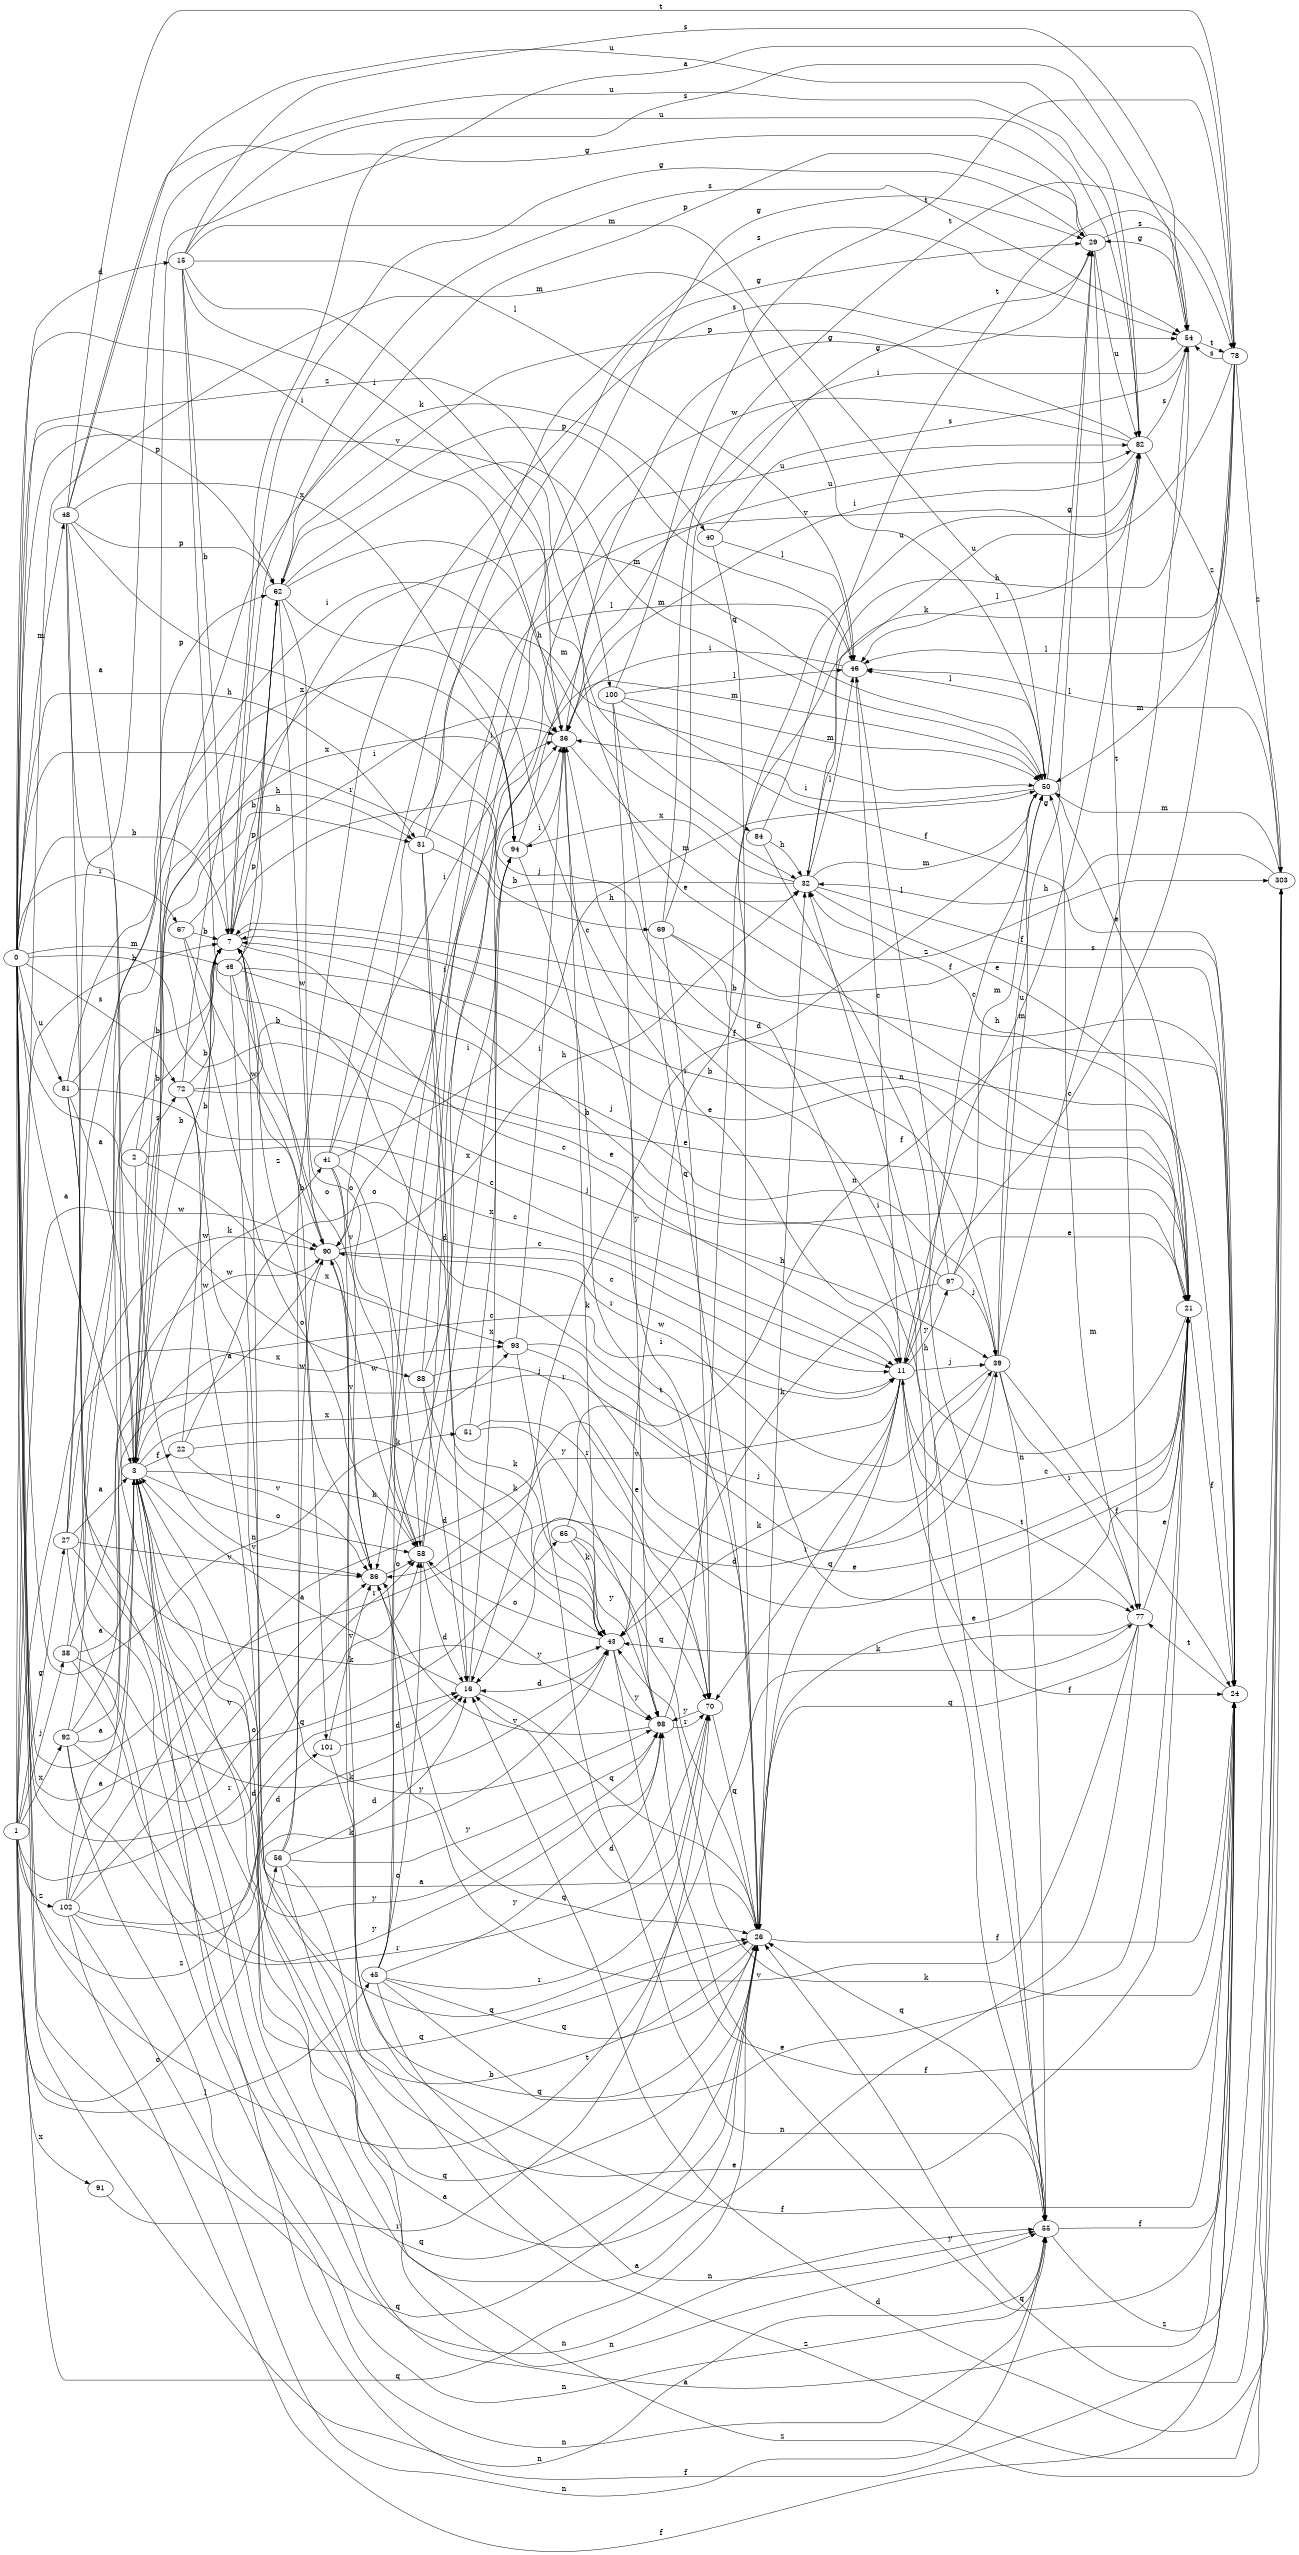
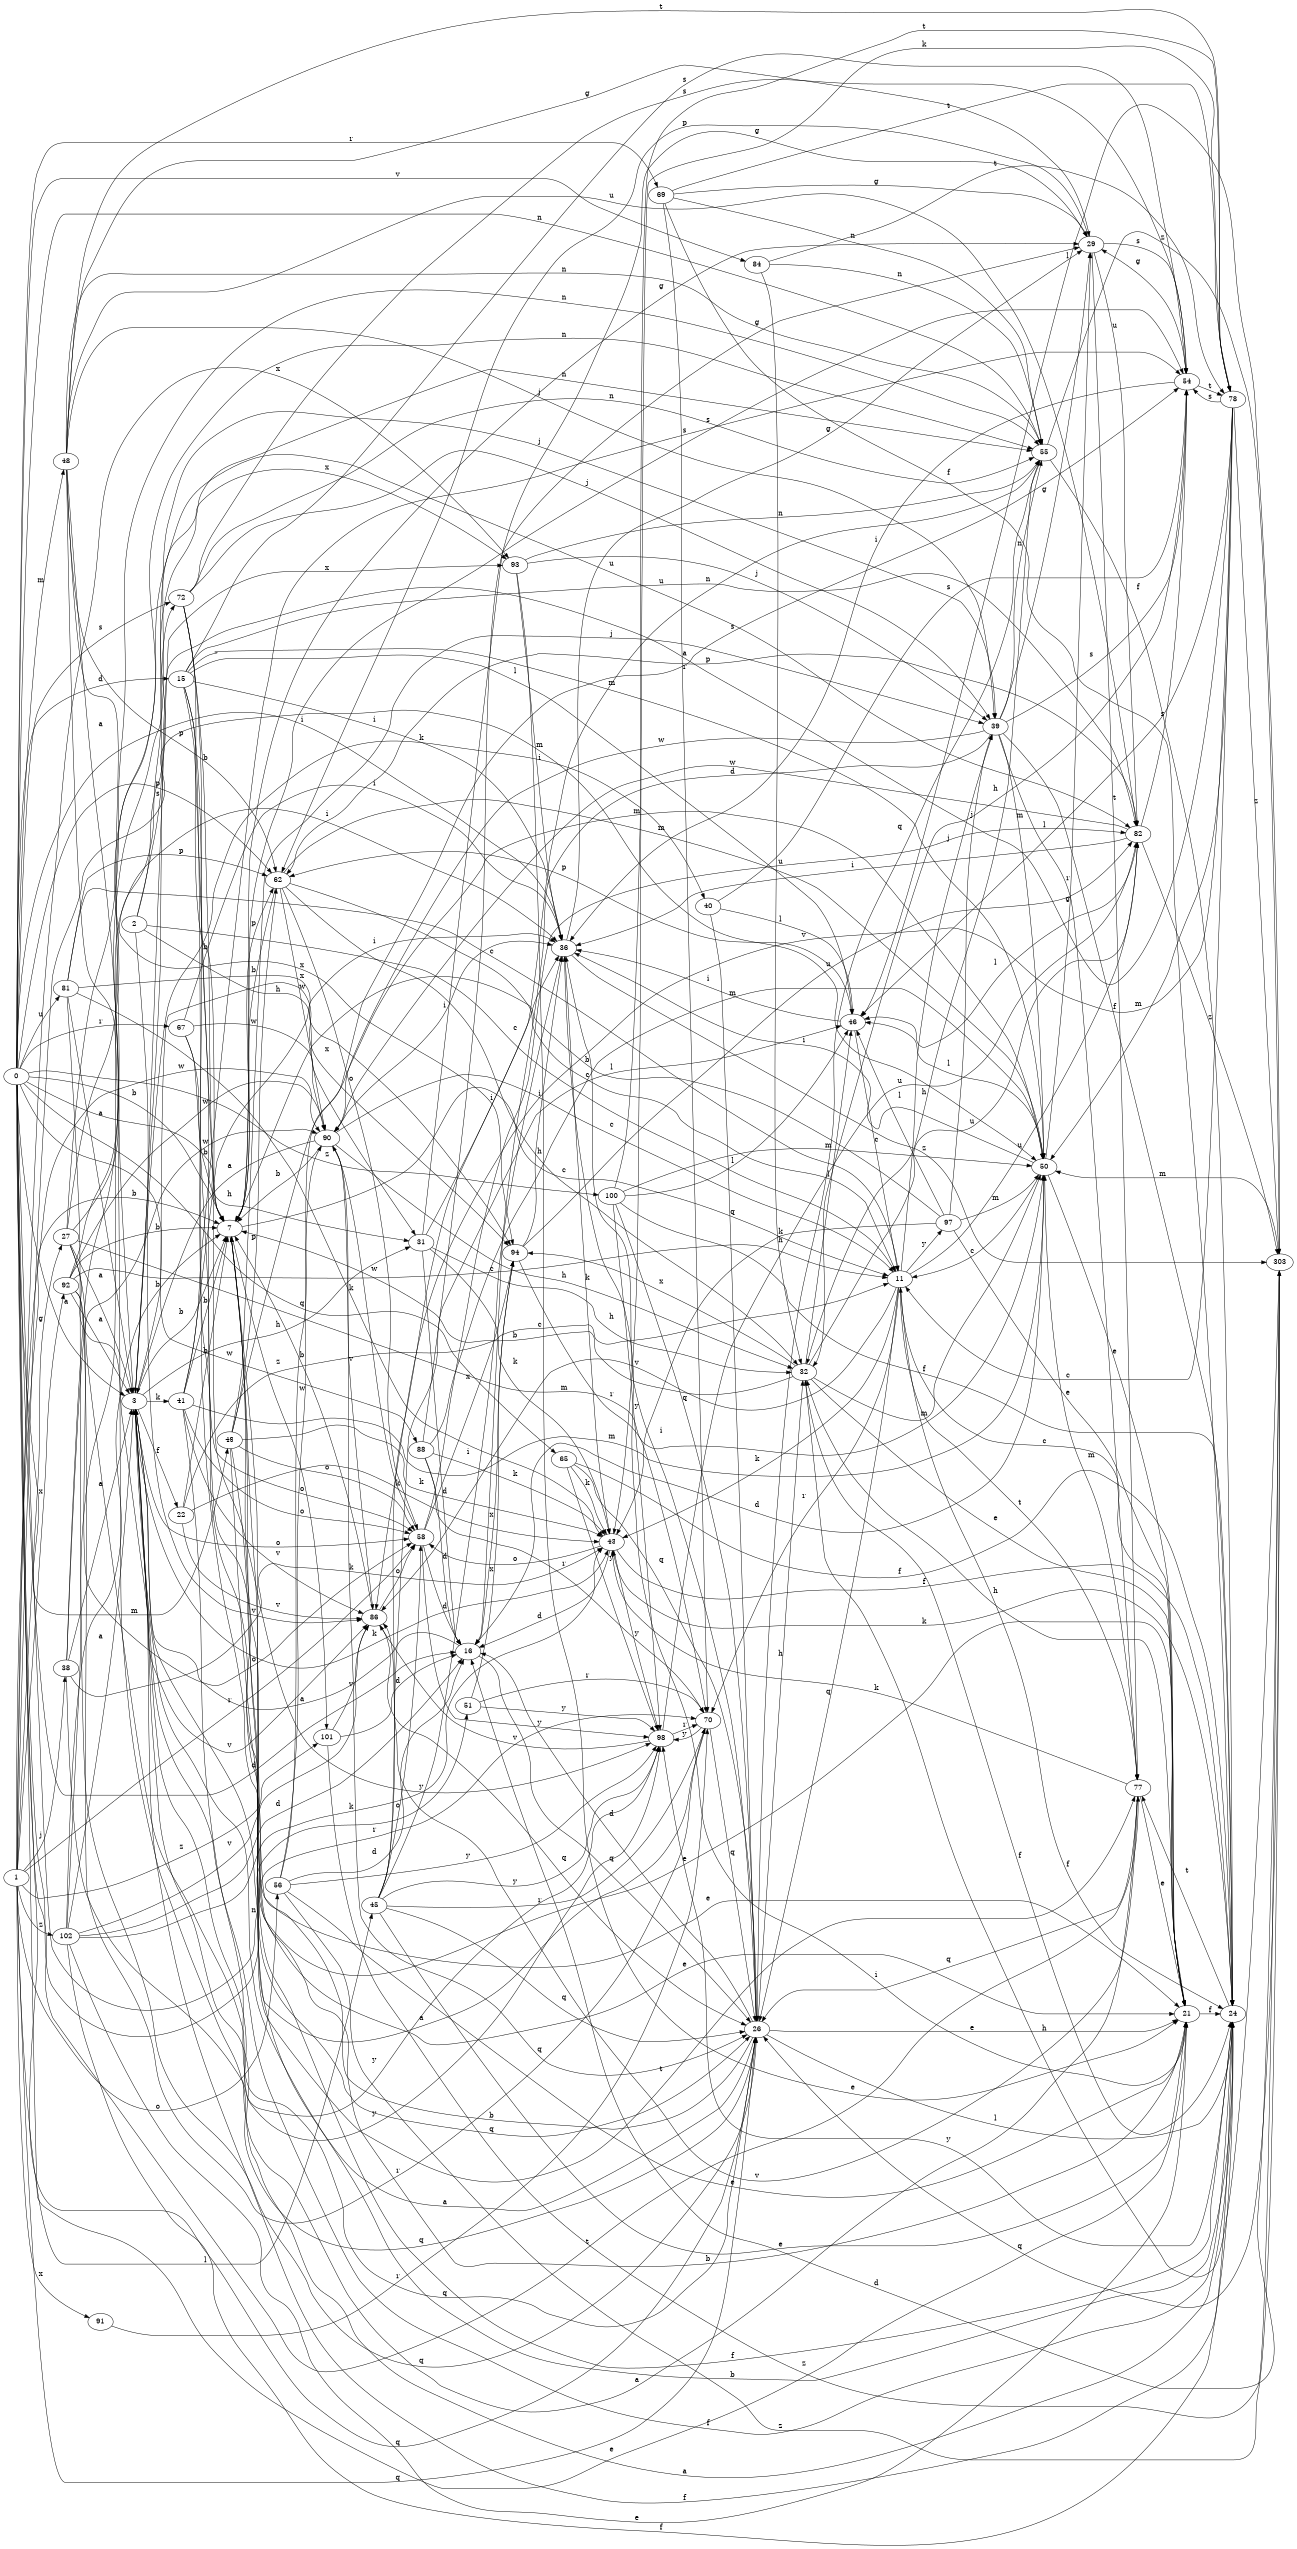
none -> (206, 1313)
none -> (415, 1488)
(997, 1939) -> (996, 2119)
